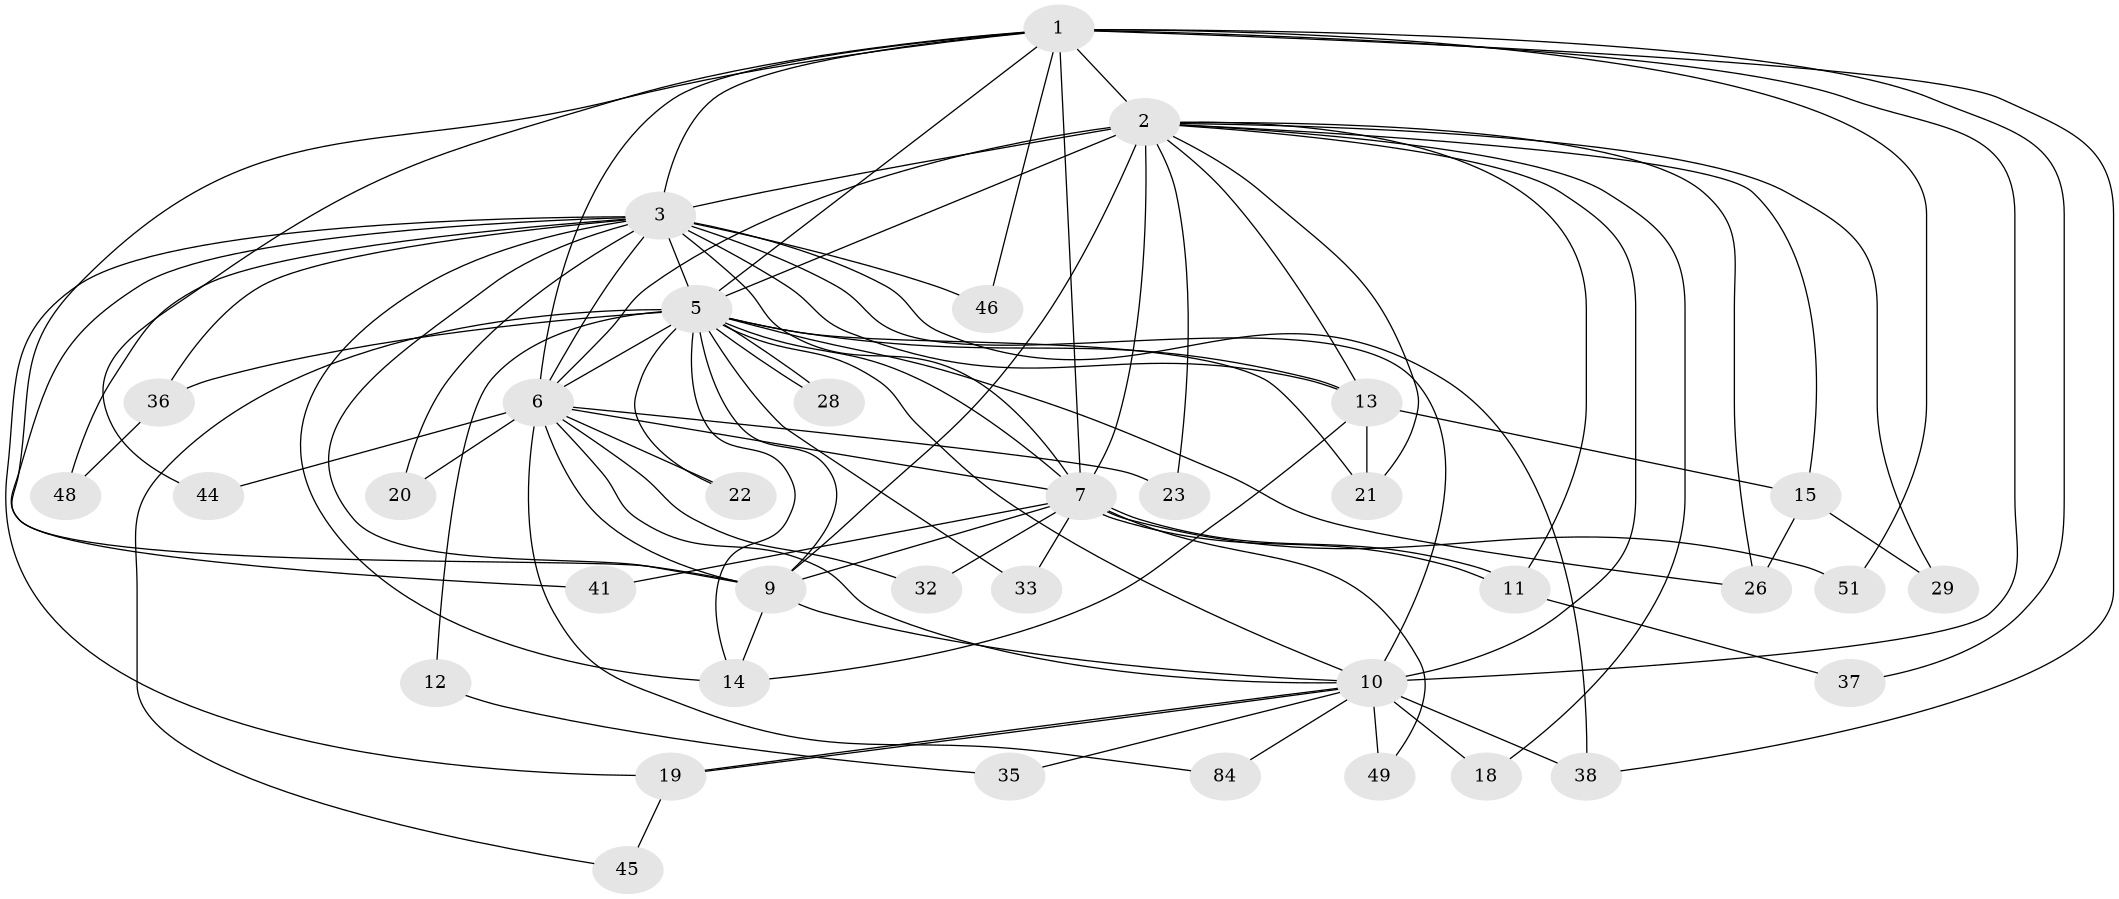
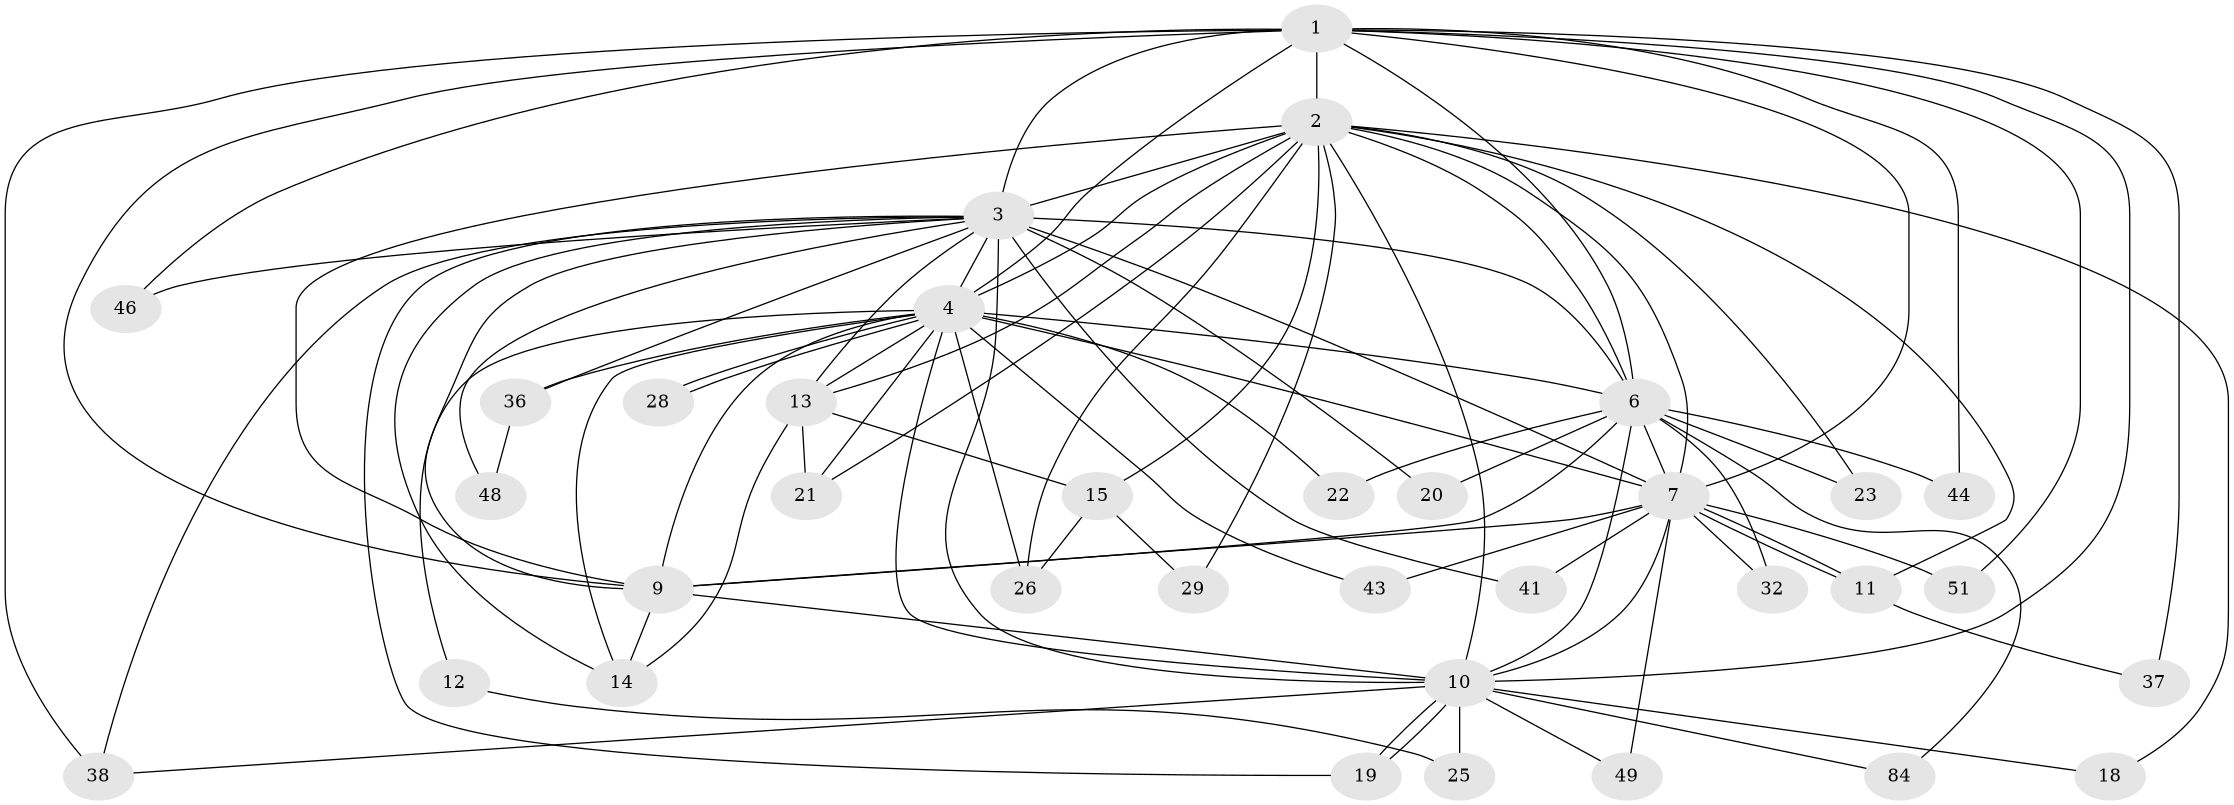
(697, 309) -> (949, 309)
(1027, 590) -> (1375, 590)
none -> (1607, 625)
(1010, 777) -> (1460, 777)
(628, 870) -> none
